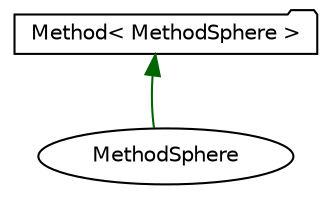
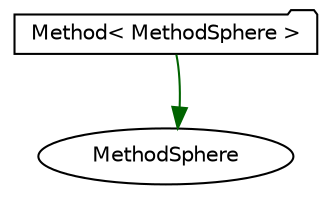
(152, 102) -> (179, 81)
